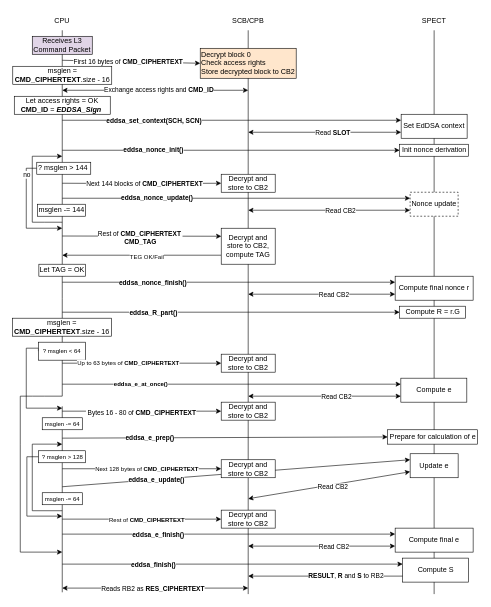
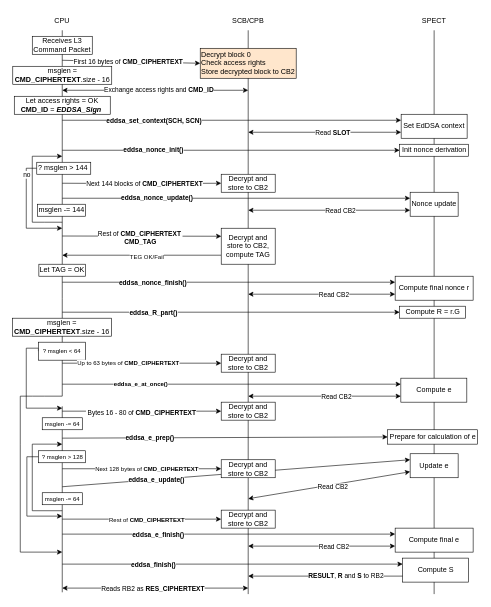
(62, 45) -> (62, 45)
(434, 204) -> (434, 204)
